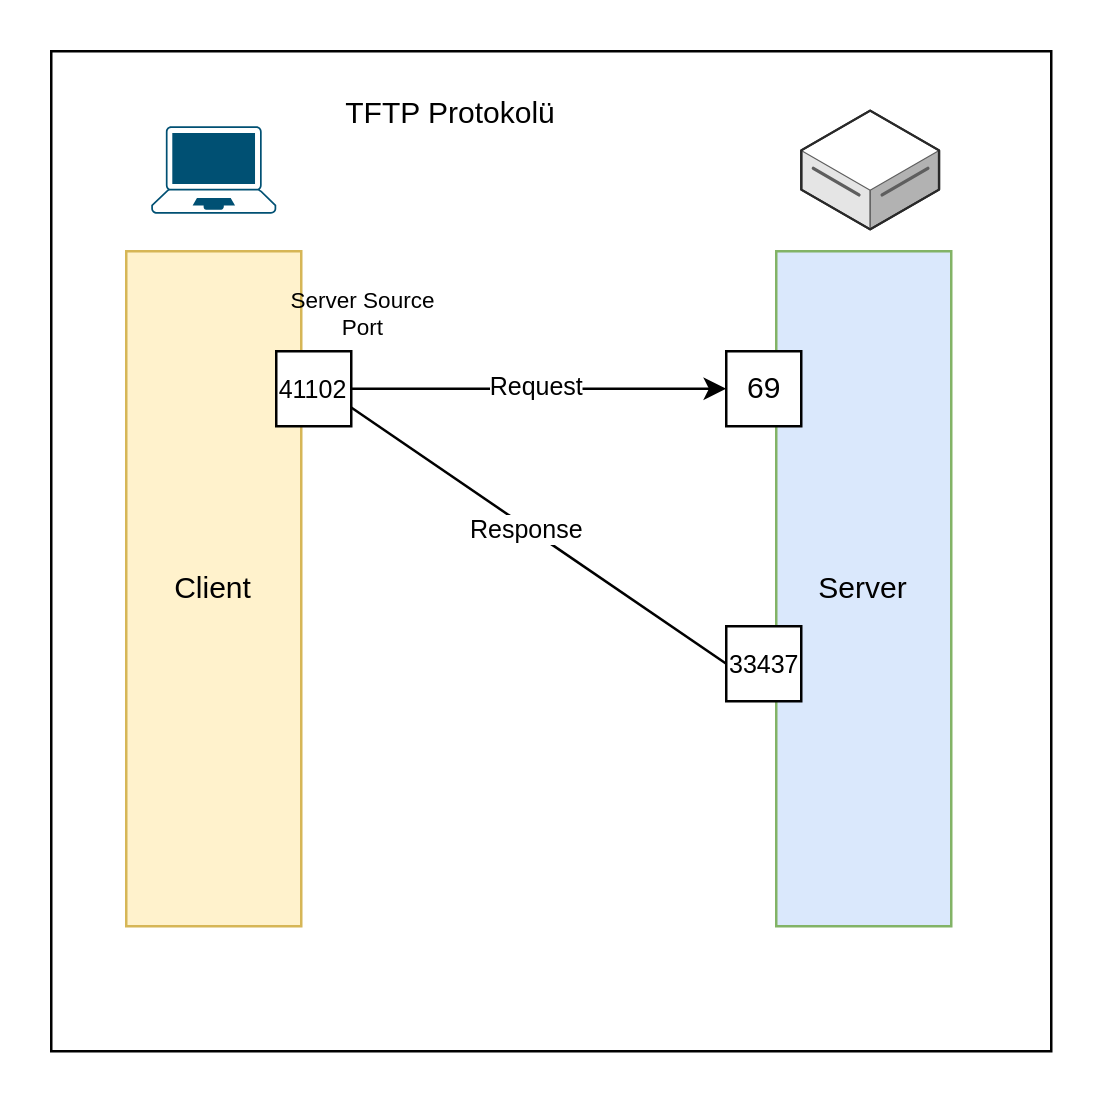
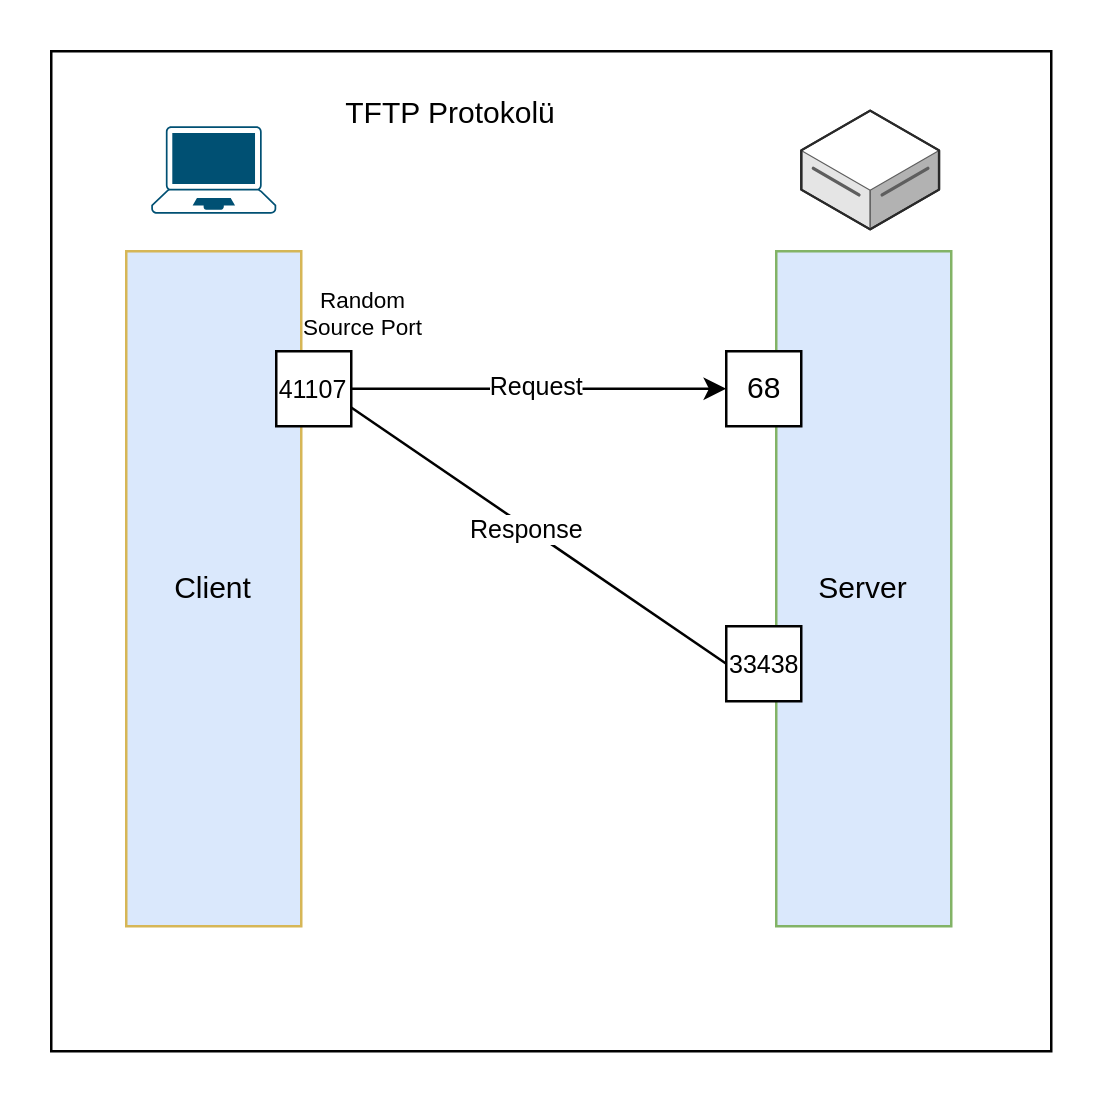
(364, 314) -> (364, 314)
(314, 389) -> (314, 389)
(765, 389) -> (765, 389)
(214, 589) -> (214, 589)
(765, 664) -> (765, 664)
